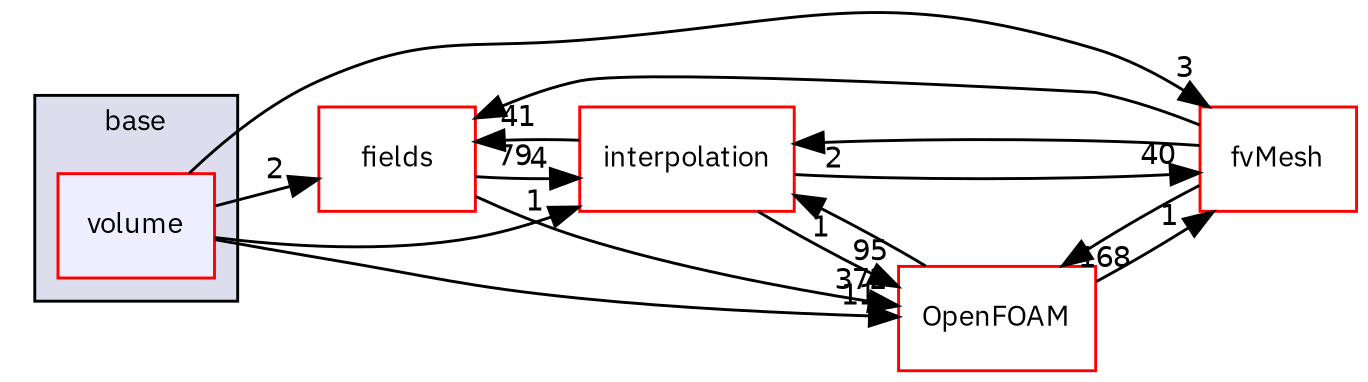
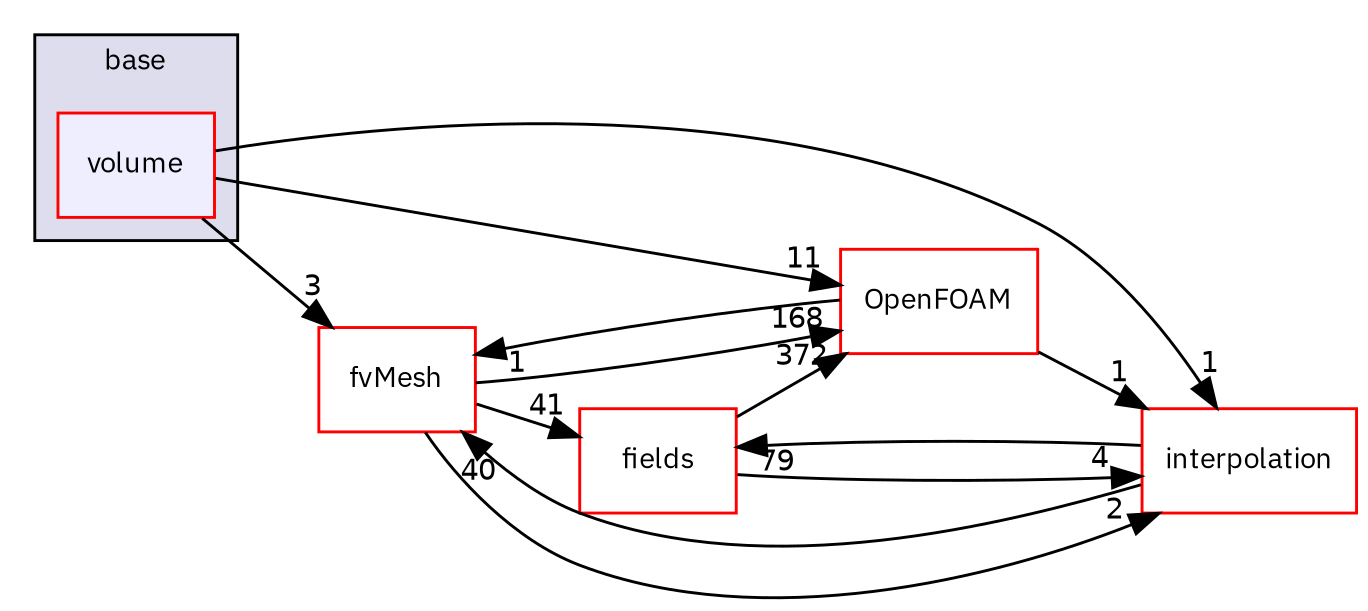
(257, 195) -> none
(815, 244) -> none
